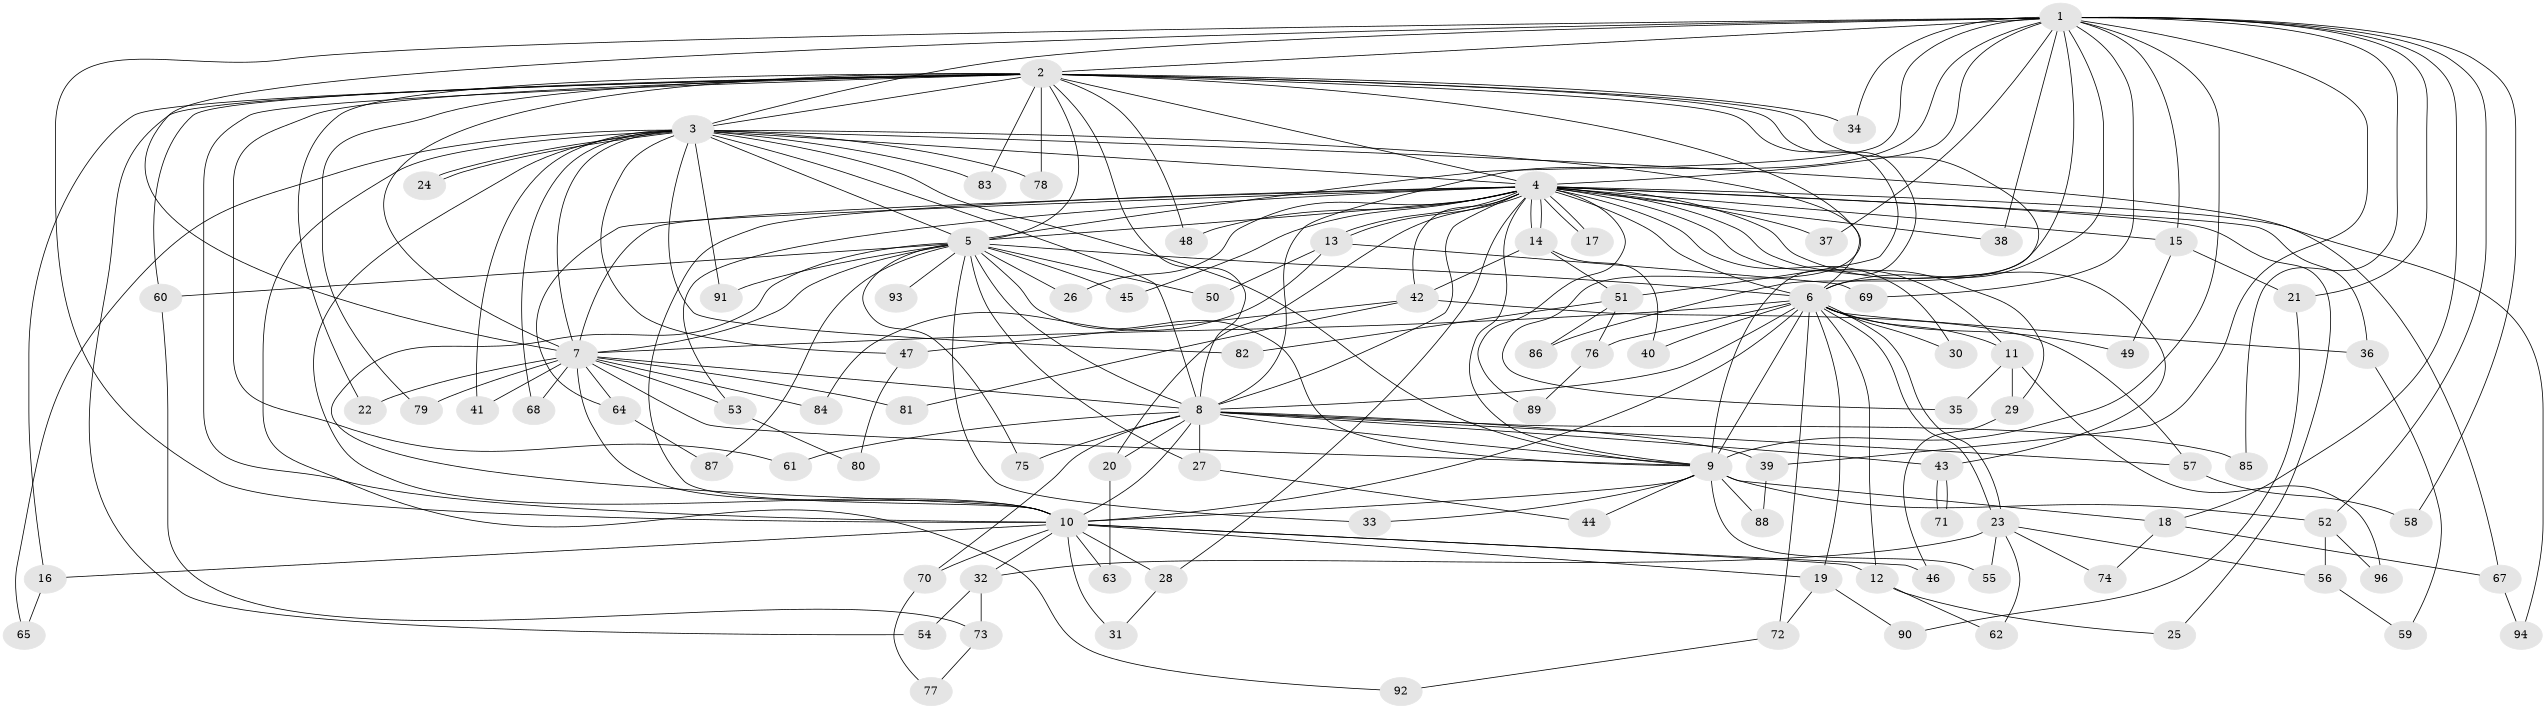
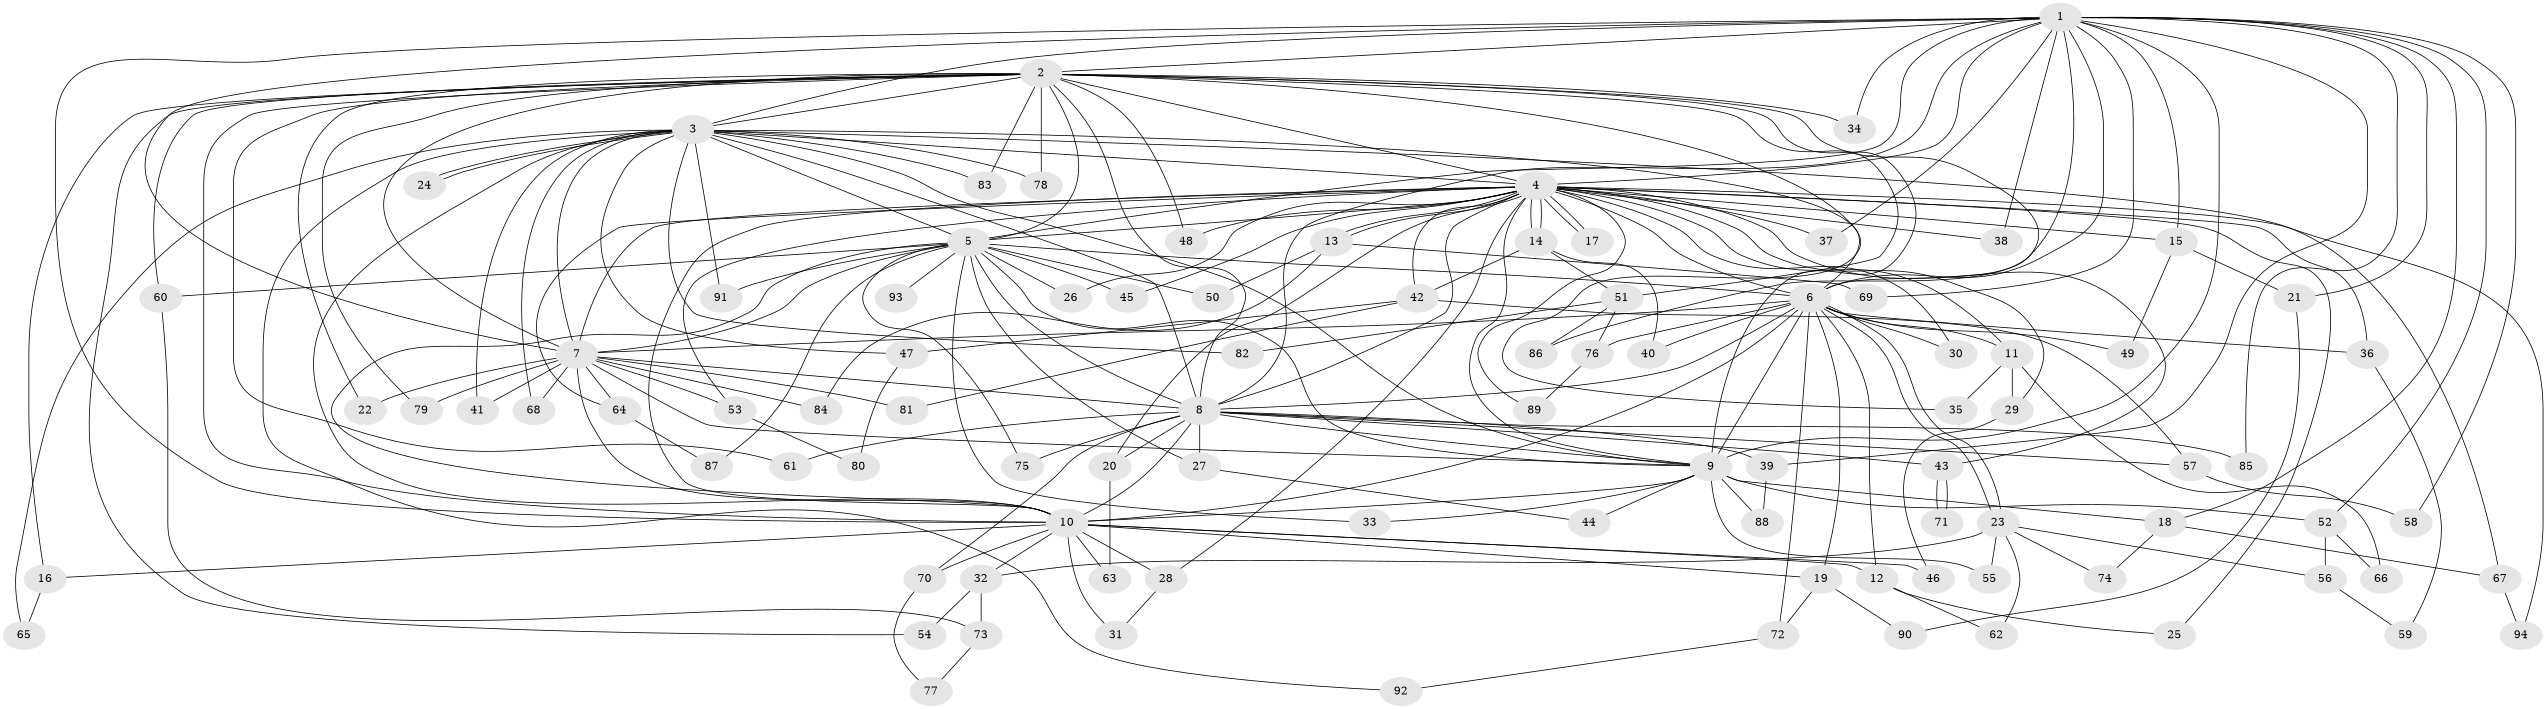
(2381, 579) -> (2381, 579)
